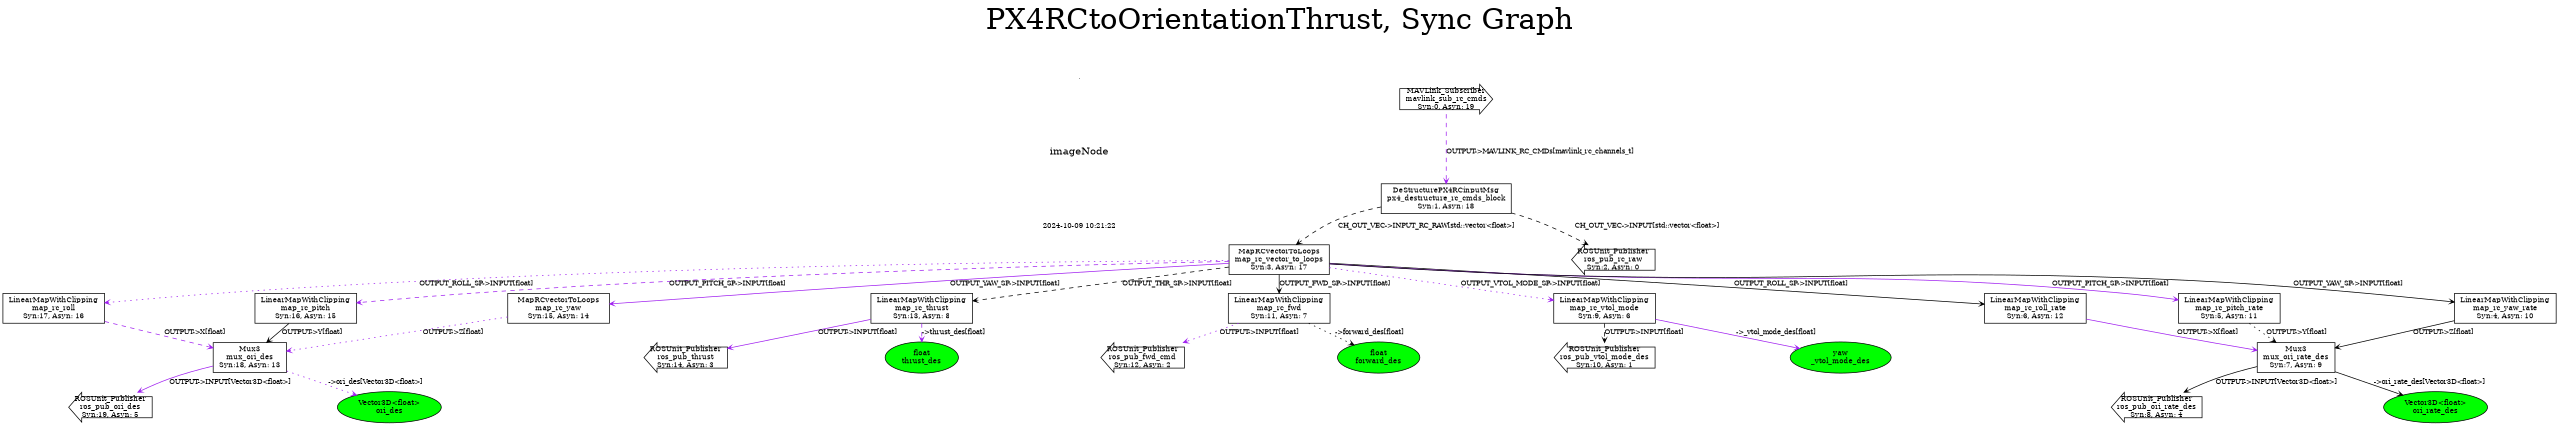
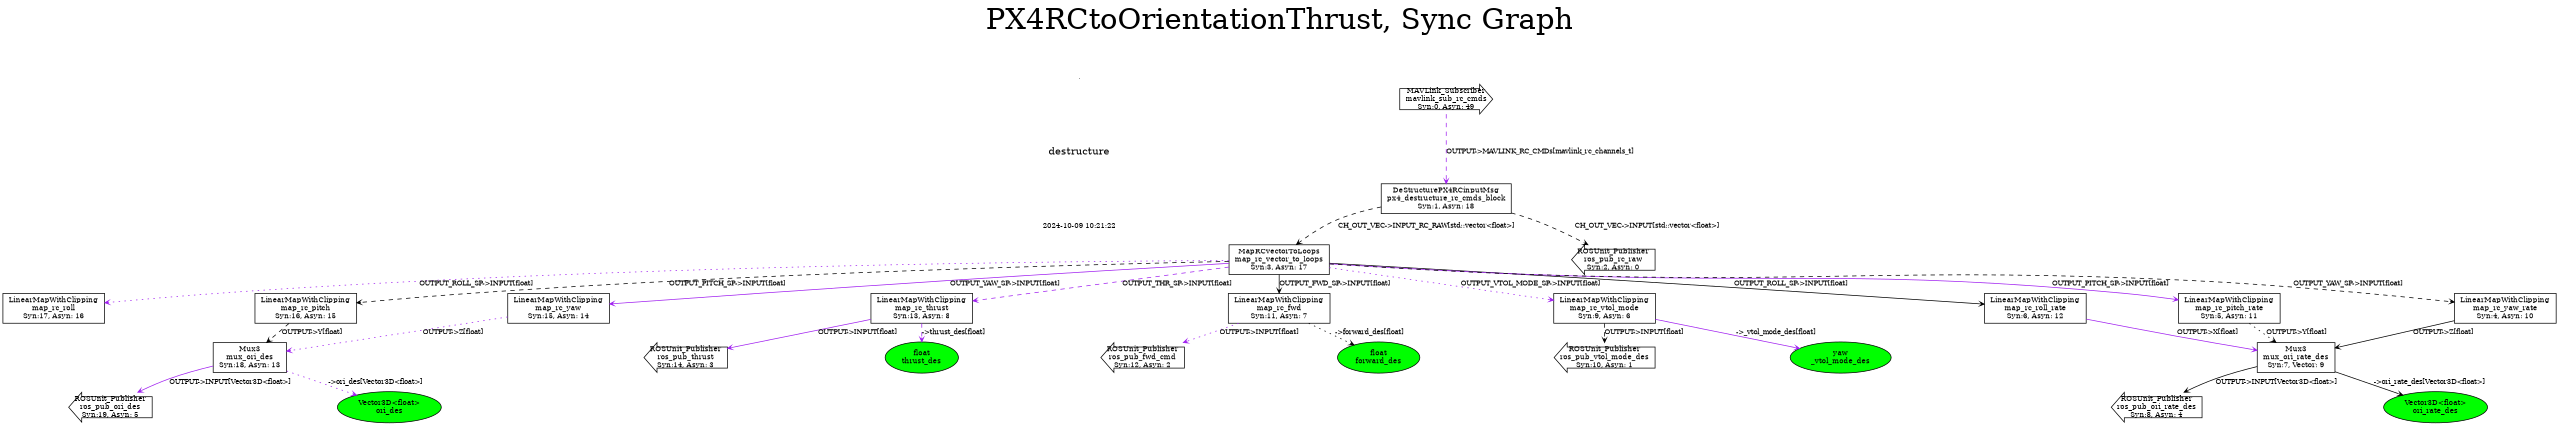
(1446, 99) -> (1446, 99)
(1079, 152) -> (1079, 152)
(795, 275) -> (795, 275)
(1918, 275) -> (1918, 275)
(1103, 284) -> (1103, 284)
(559, 308) -> (559, 308)
(280, 331) -> (280, 331)
(157, 334) -> none
(2296, 358) -> (2296, 358)
